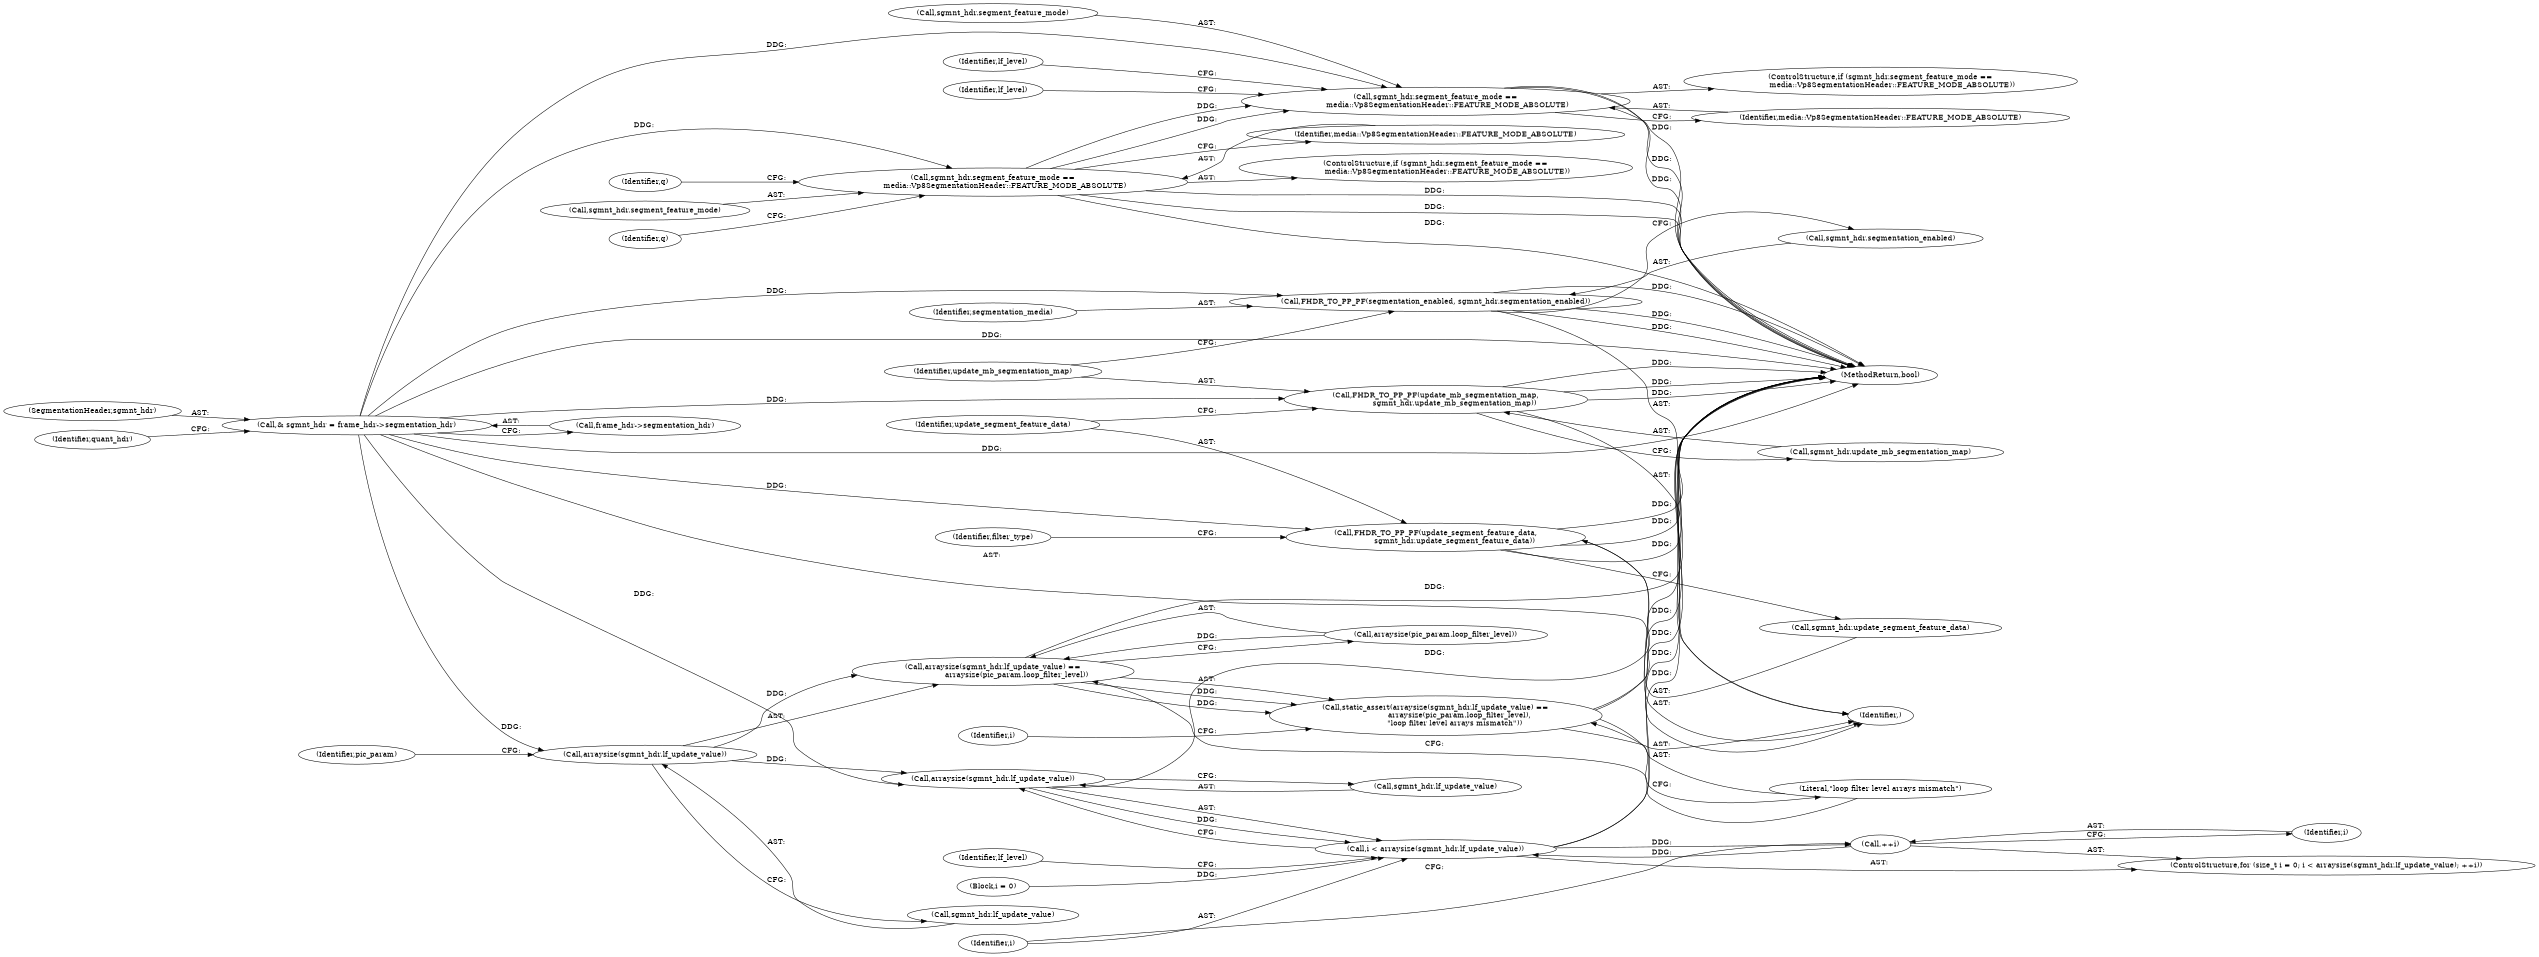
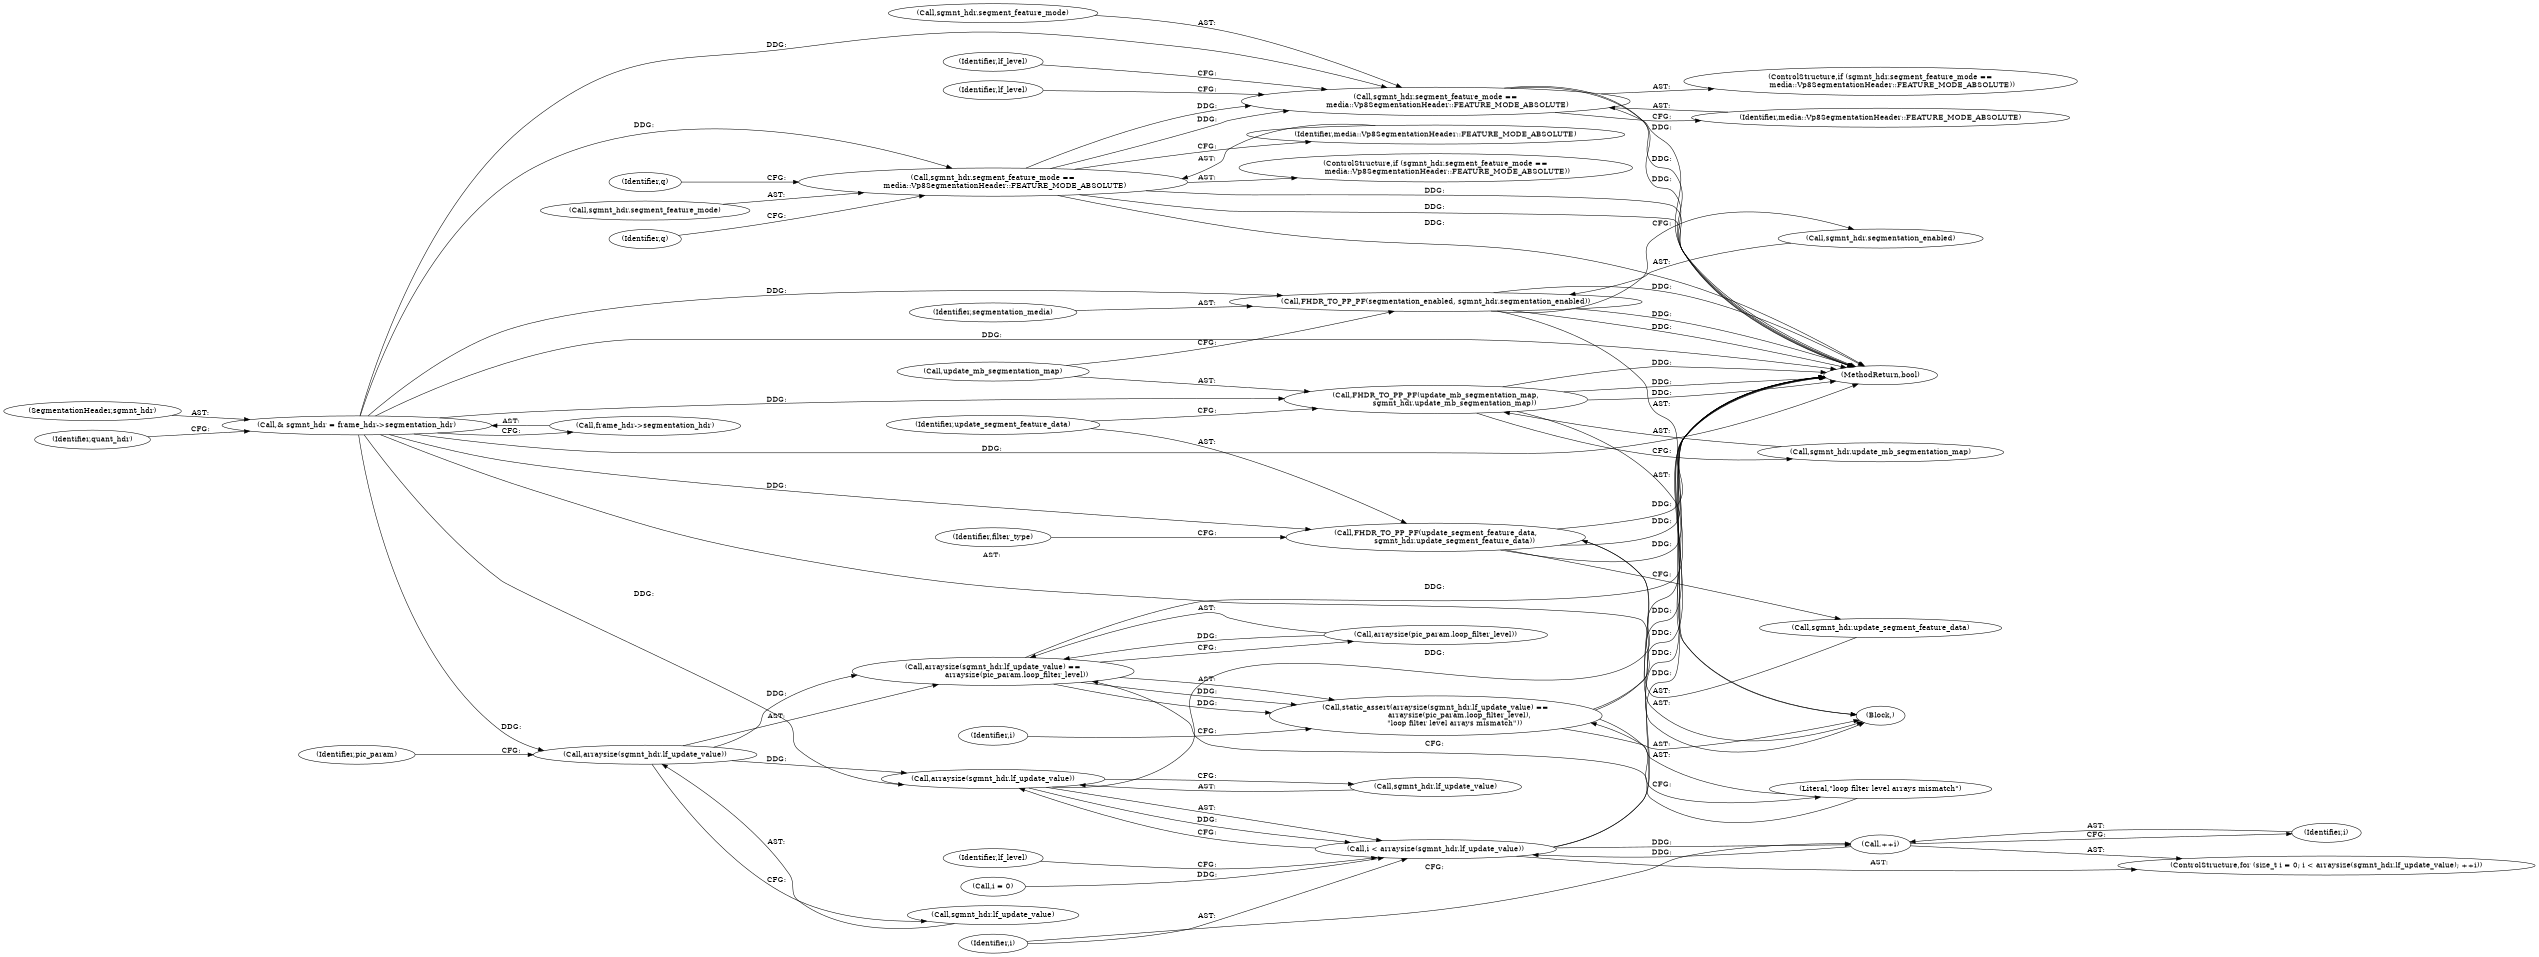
(993, 372) -> (993, 372)
(1881, 716) -> (1881, 716)
(993, 887) -> (993, 887)
